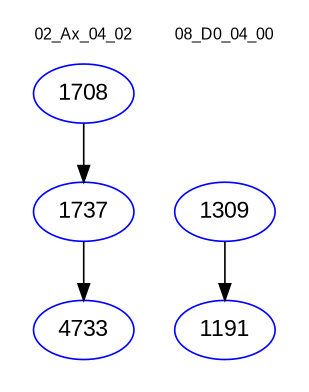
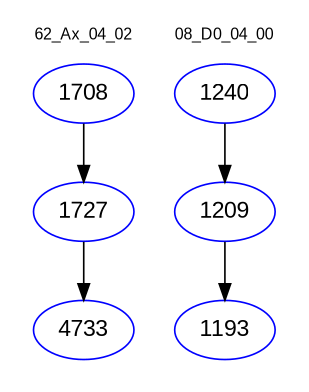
(84, 35) -> (84, 35)
none -> (225, 94)
(84, 212) -> (84, 212)
(225, 212) -> (225, 212)
(225, 330) -> (225, 330)
